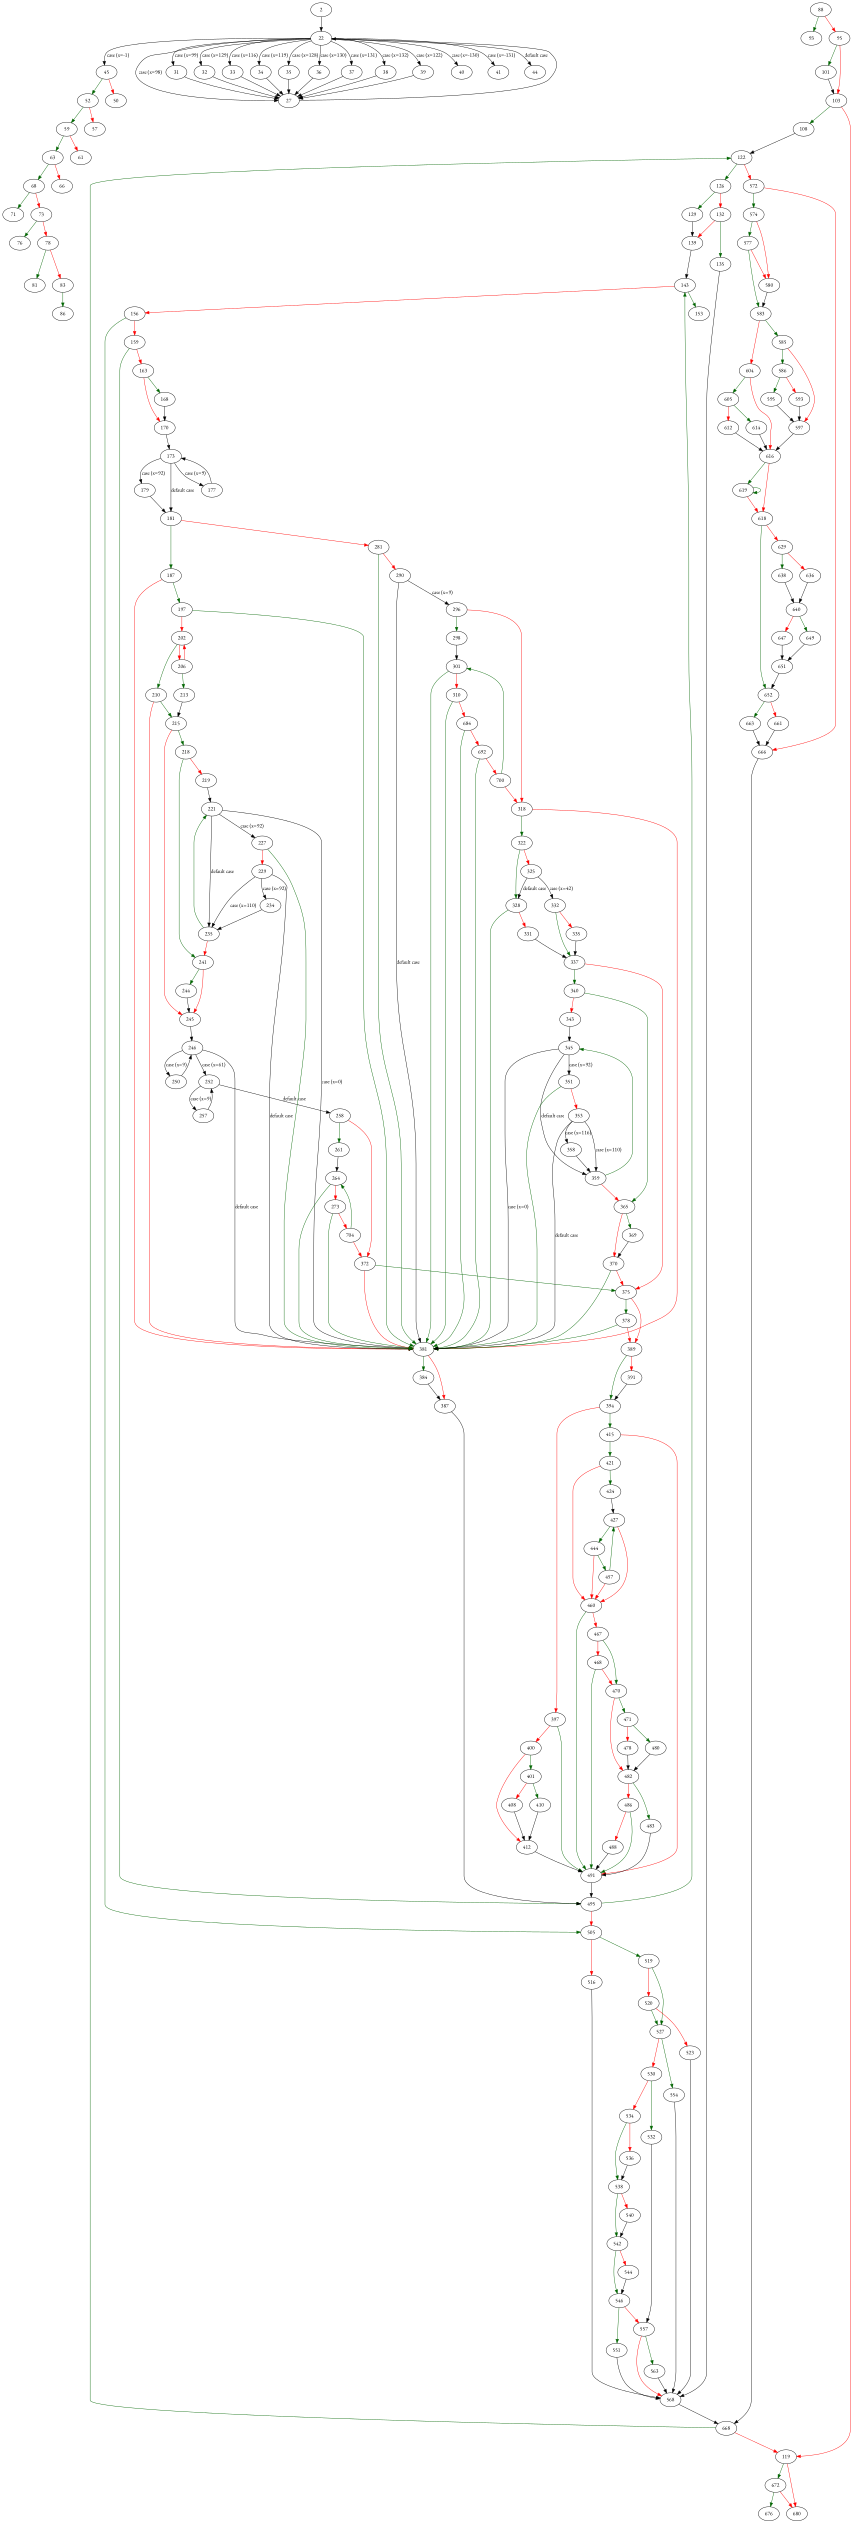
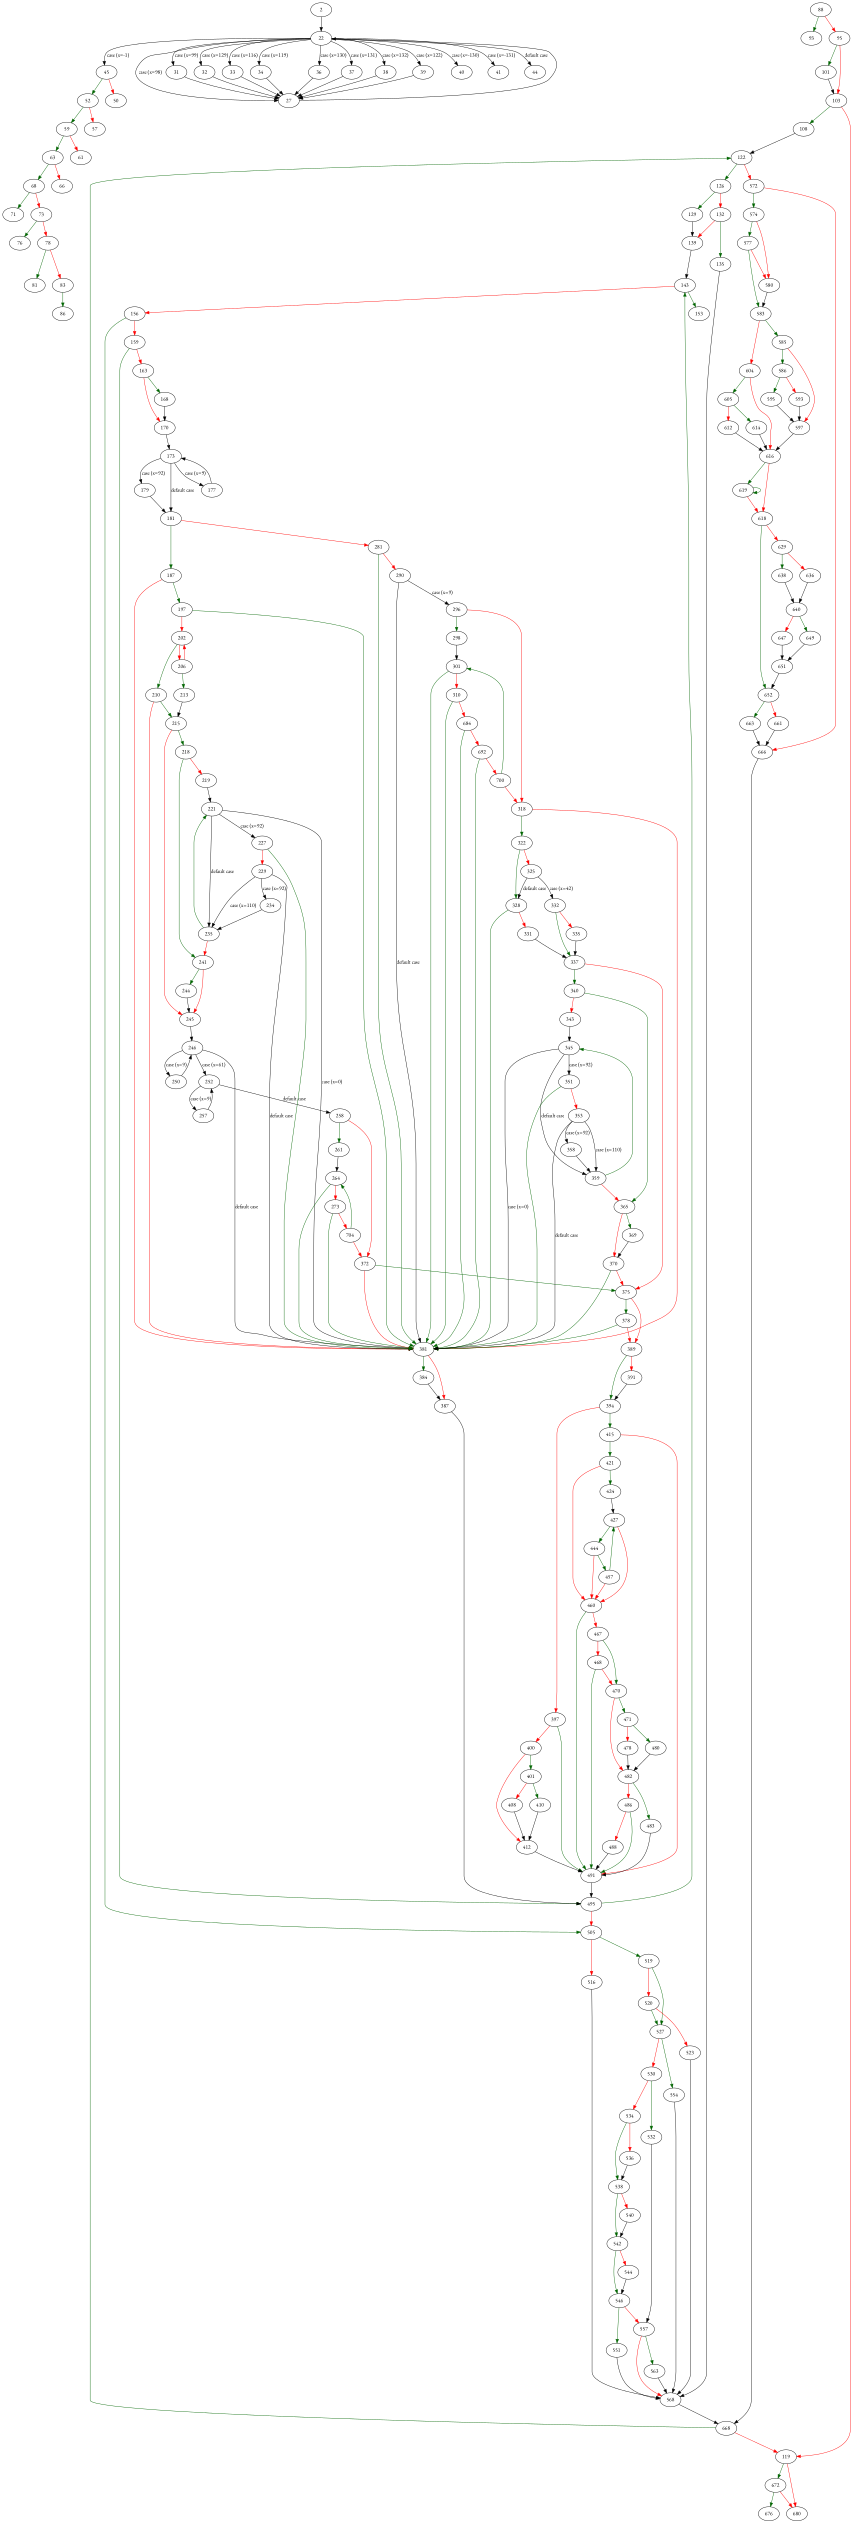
(289, 72) -> none
(578, 1133) -> (578, 1133)
